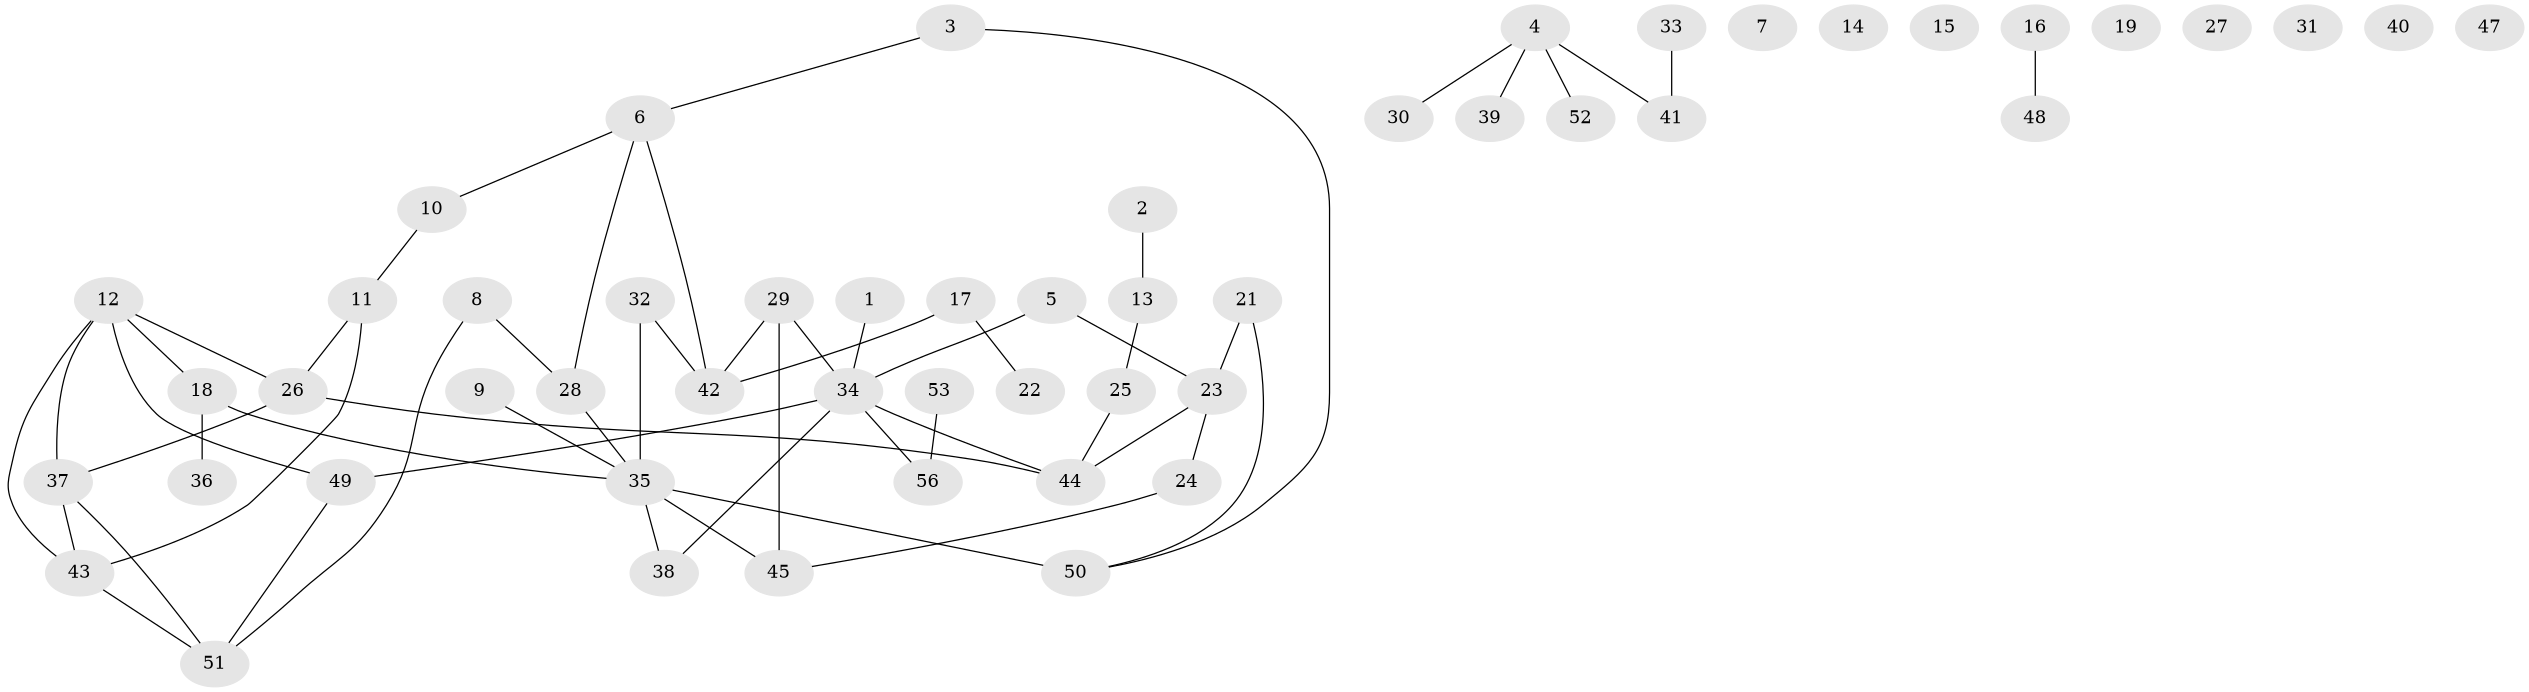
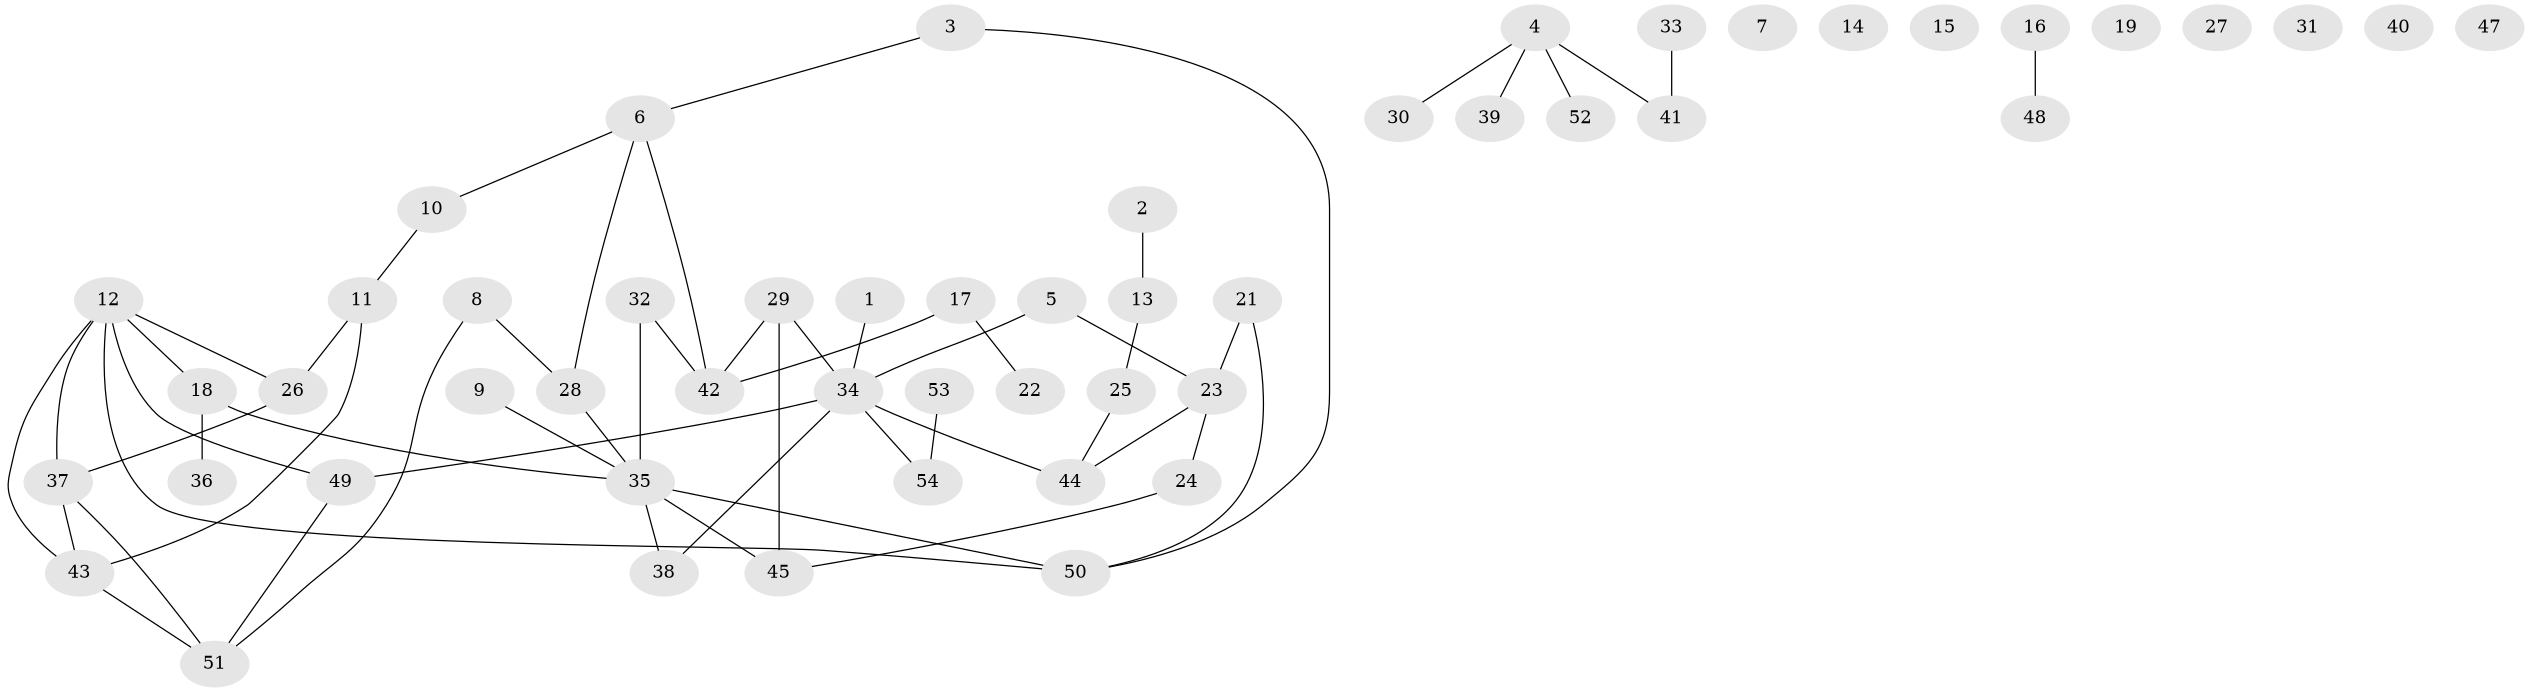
(701, 434) -> none
(928, 482) -> (928, 482)
none -> (500, 543)
